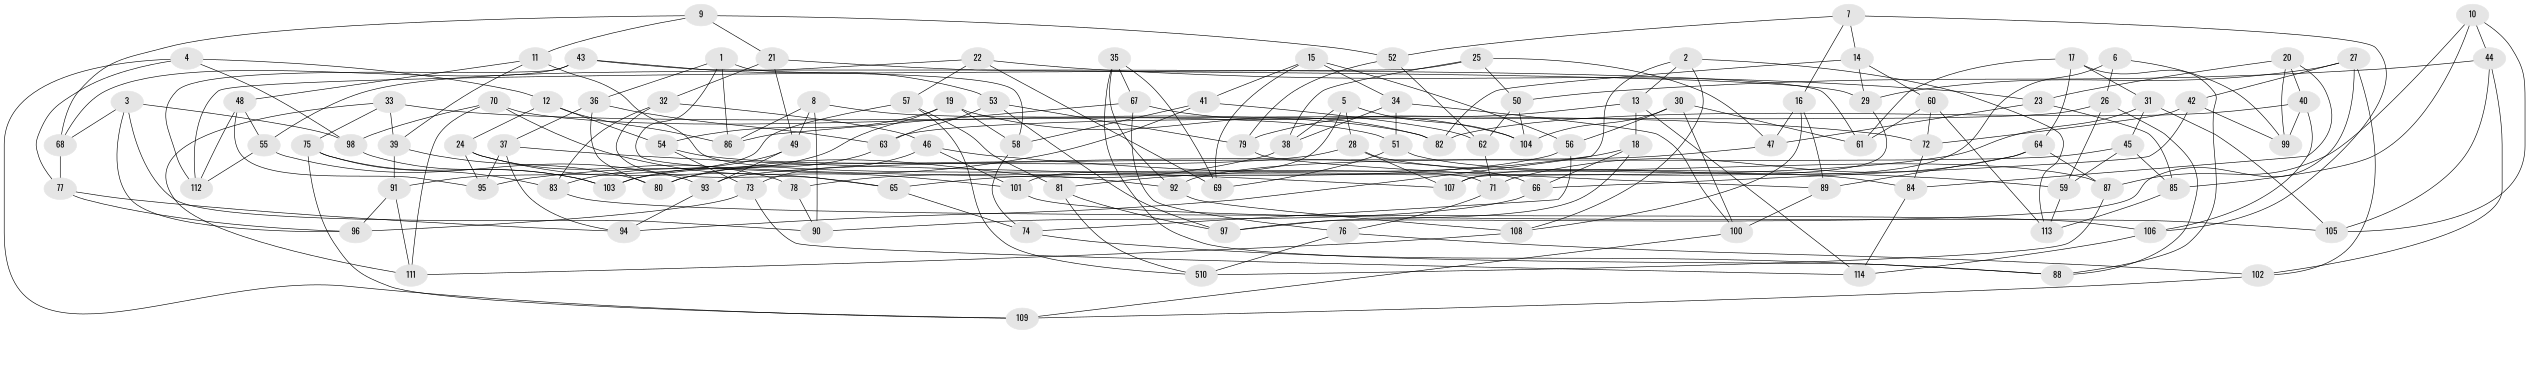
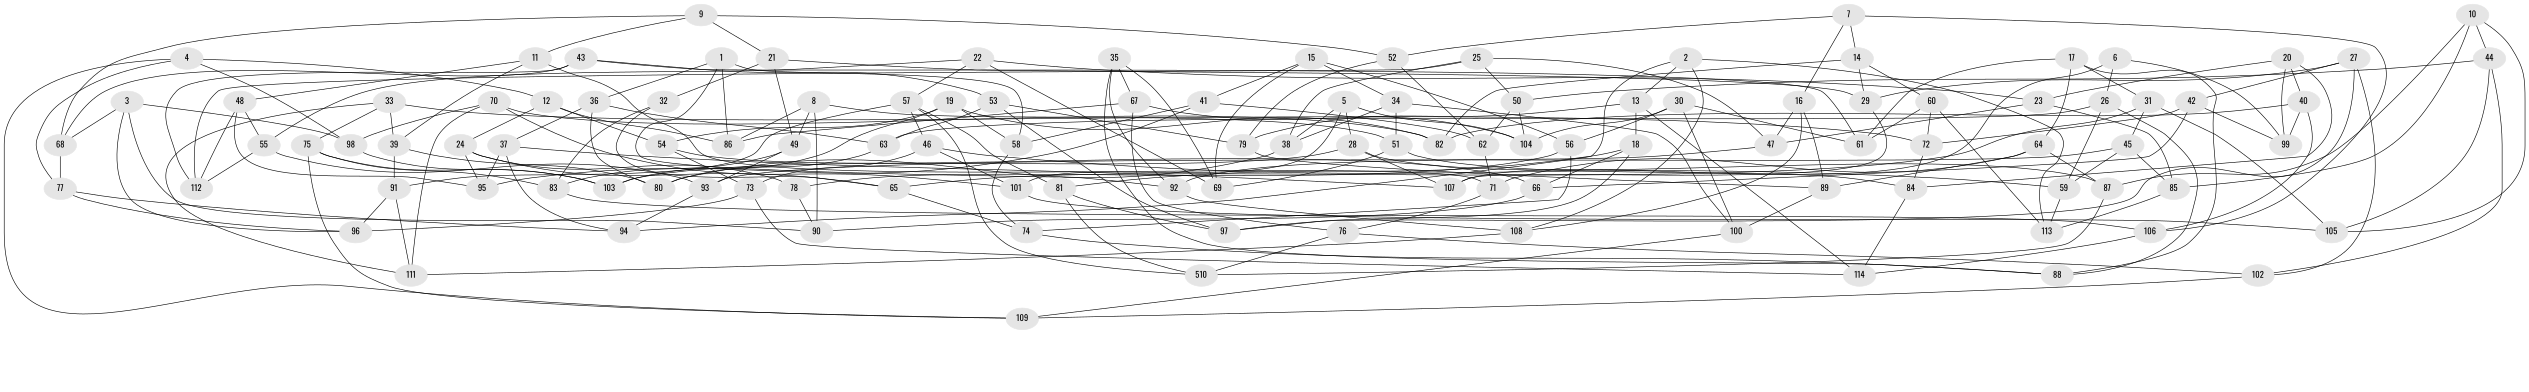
(780, 115) -> (918, 125)
